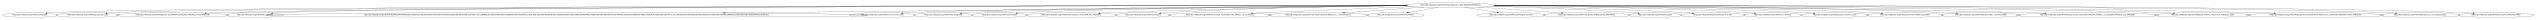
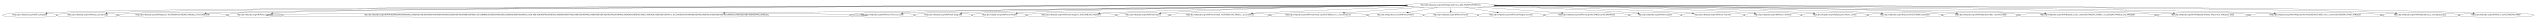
none -> (1451, 15)
(1713, 15) -> (1713, 15)
